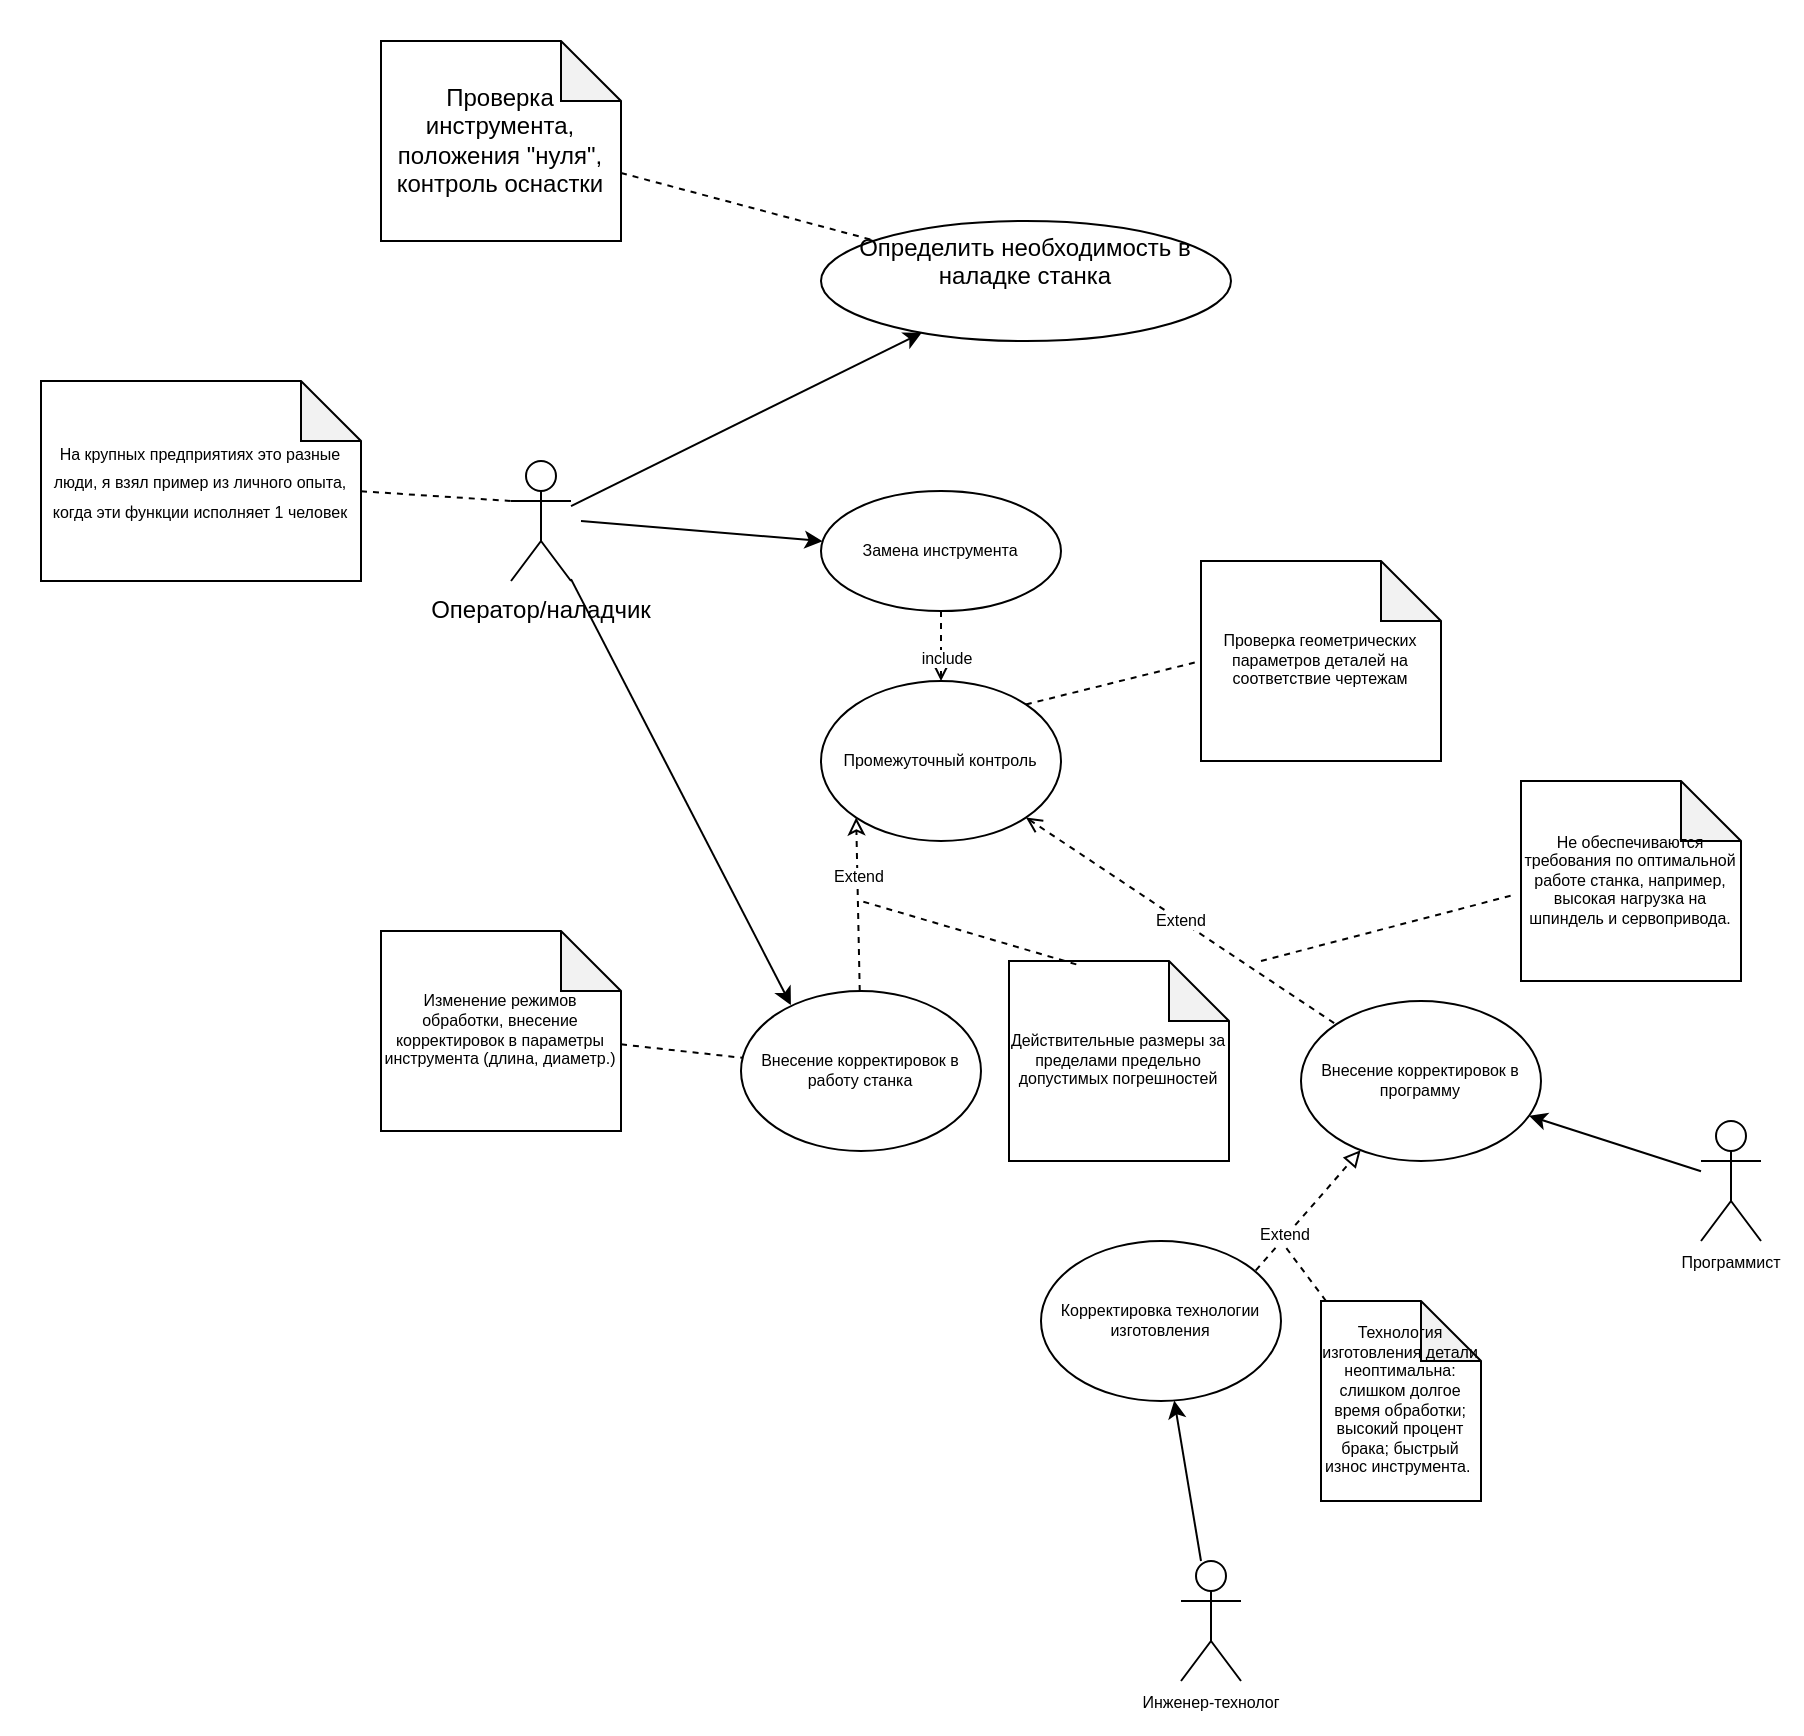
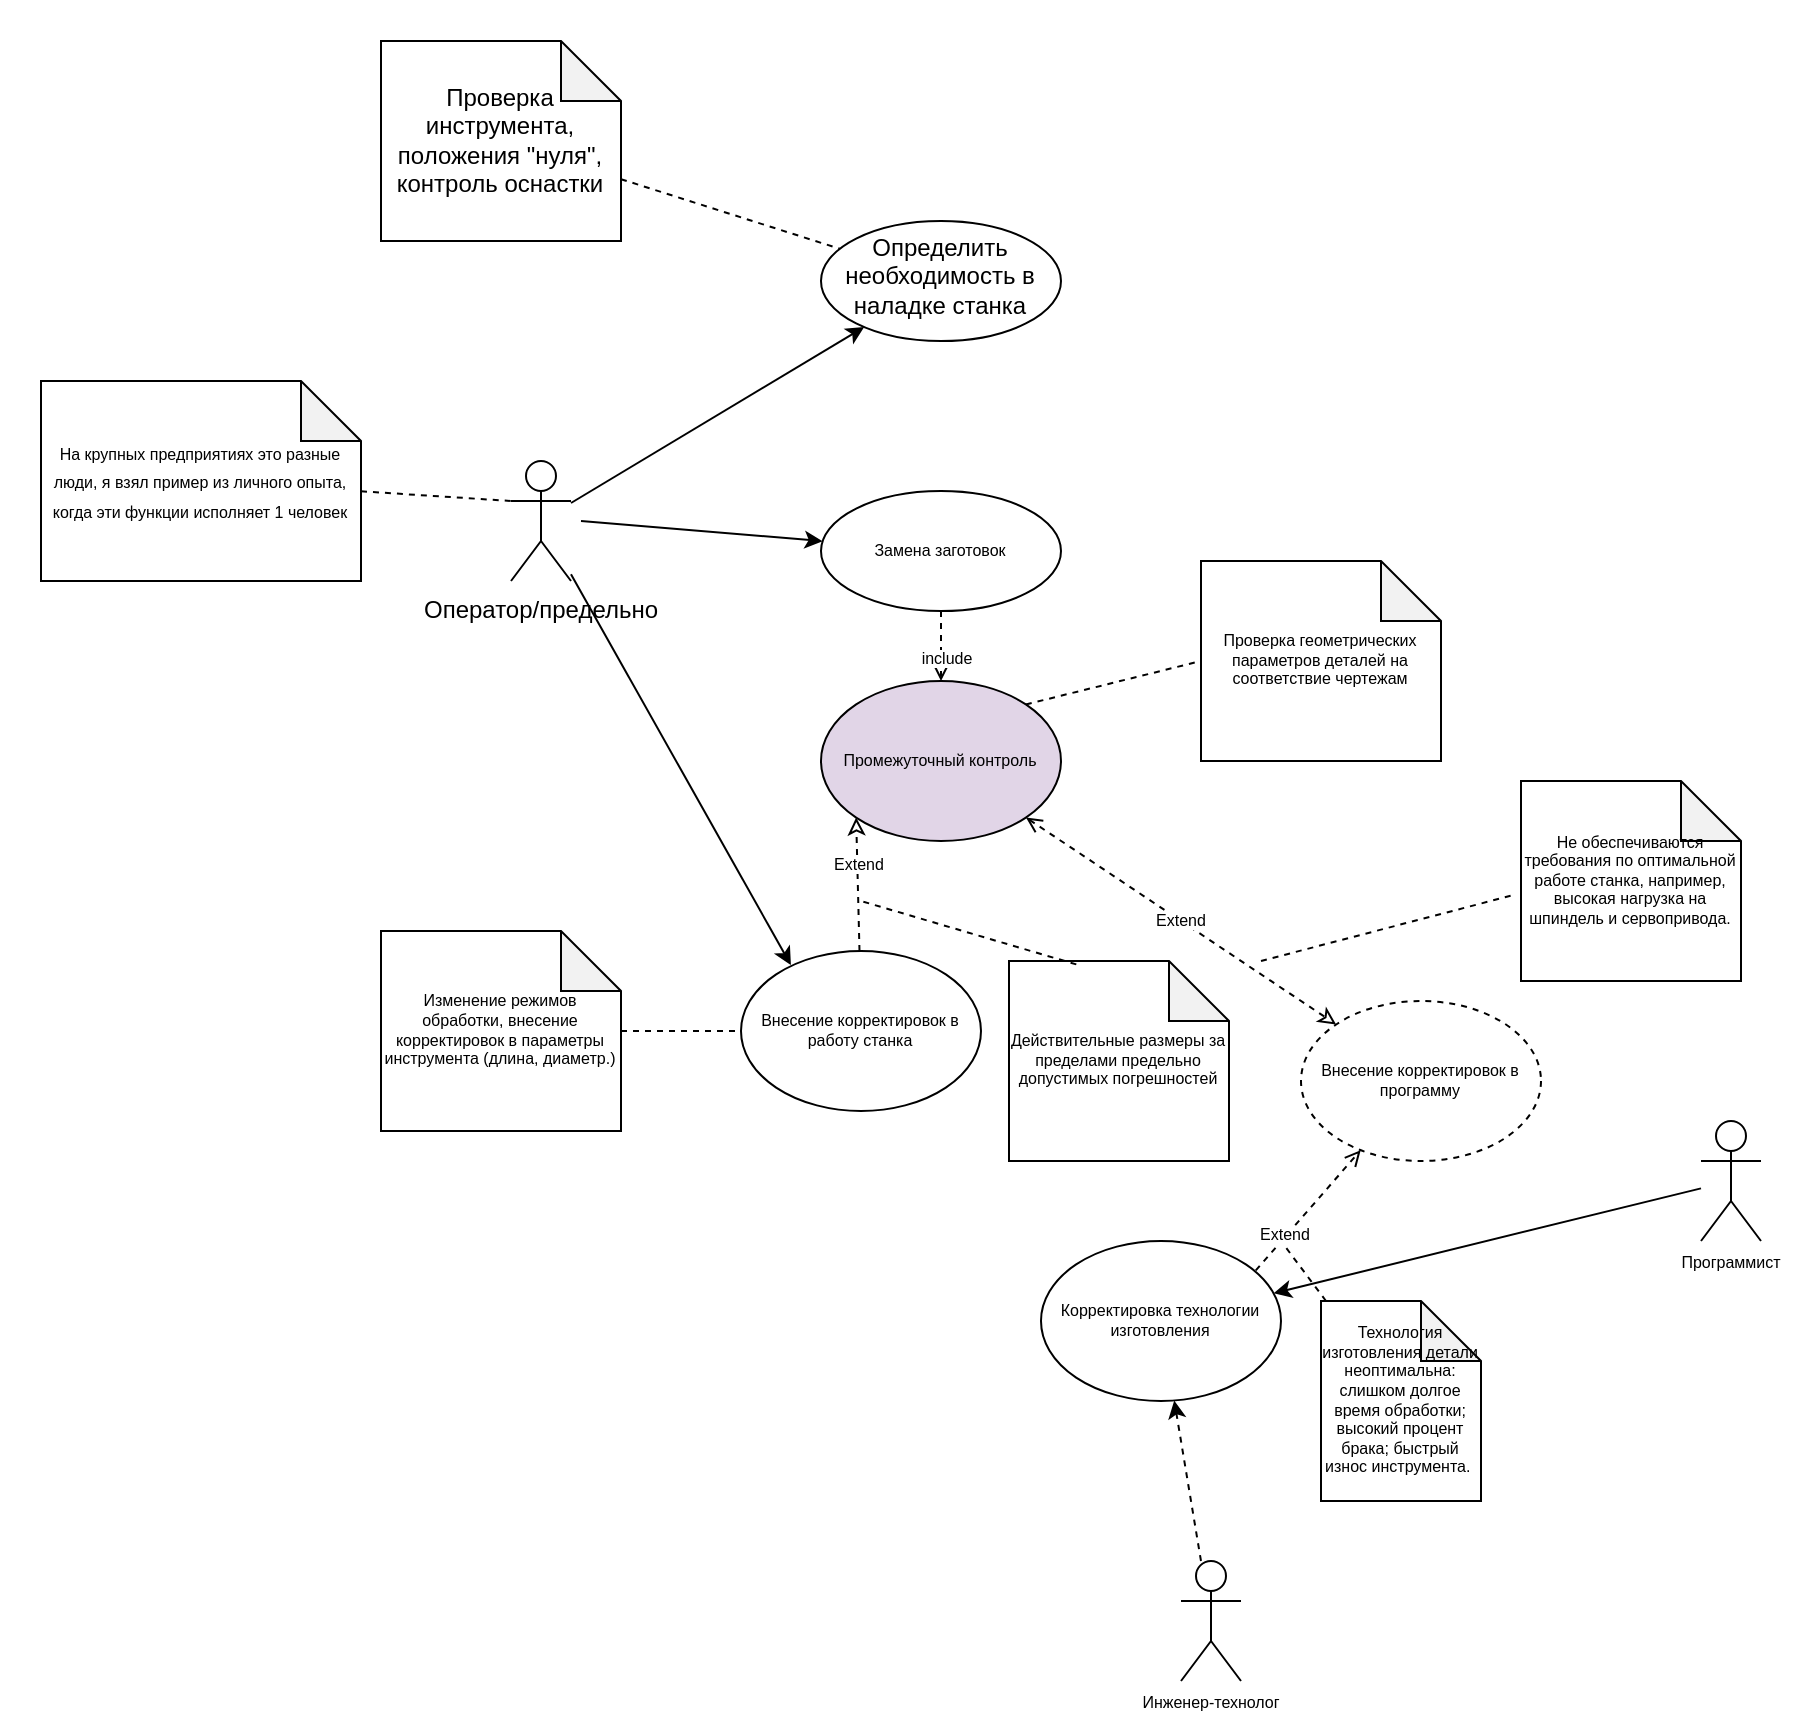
(1026, 281) -> (941, 281)
(941, 551) -> (941, 551)
(542, 611) -> (542, 611)
(941, 761) -> (941, 761)
(1329, 1019) -> (1323, 1016)
(861, 1071) -> (861, 1031)
(1421, 1081) -> (1421, 1081)
(1622, 1146) -> (1494, 1239)
(1349, 1164) -> (1352, 1160)
(1189, 1488) -> (1189, 1488)
